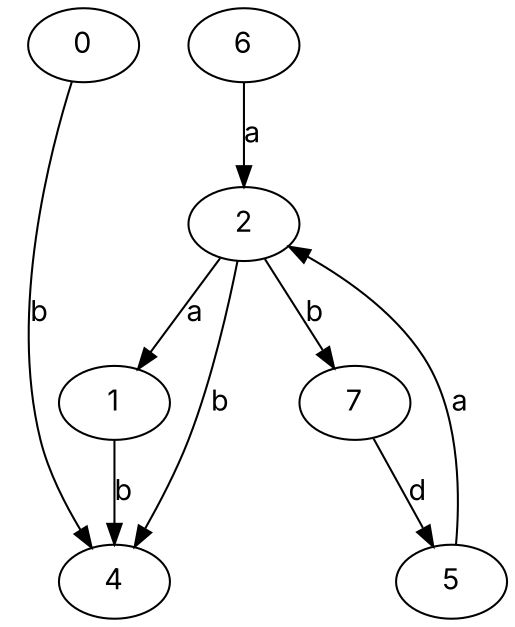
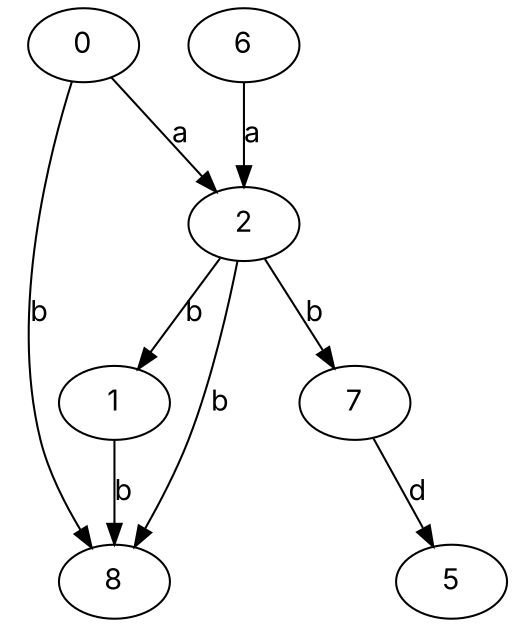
(195, 313) -> (195, 313)
(433, 374) -> (157, 127)
(114, 582) -> (114, 582)
